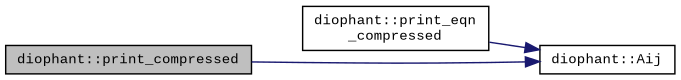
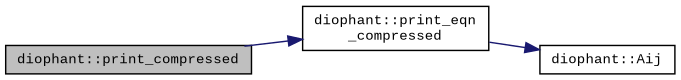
(389, 63) -> (266, 44)
